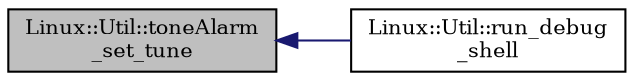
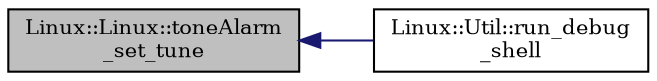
(142, 41) -> (154, 41)
